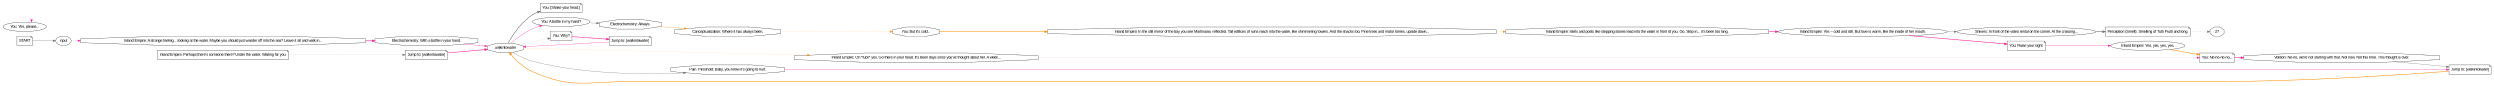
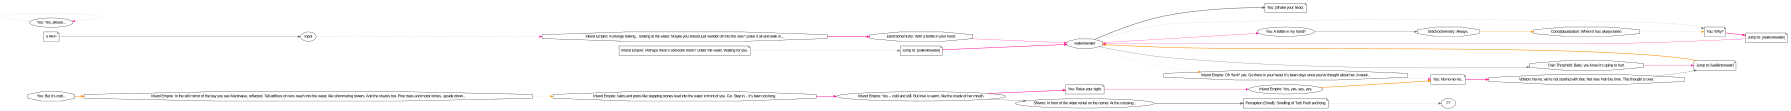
(835, 32) -> (1671, 32)
